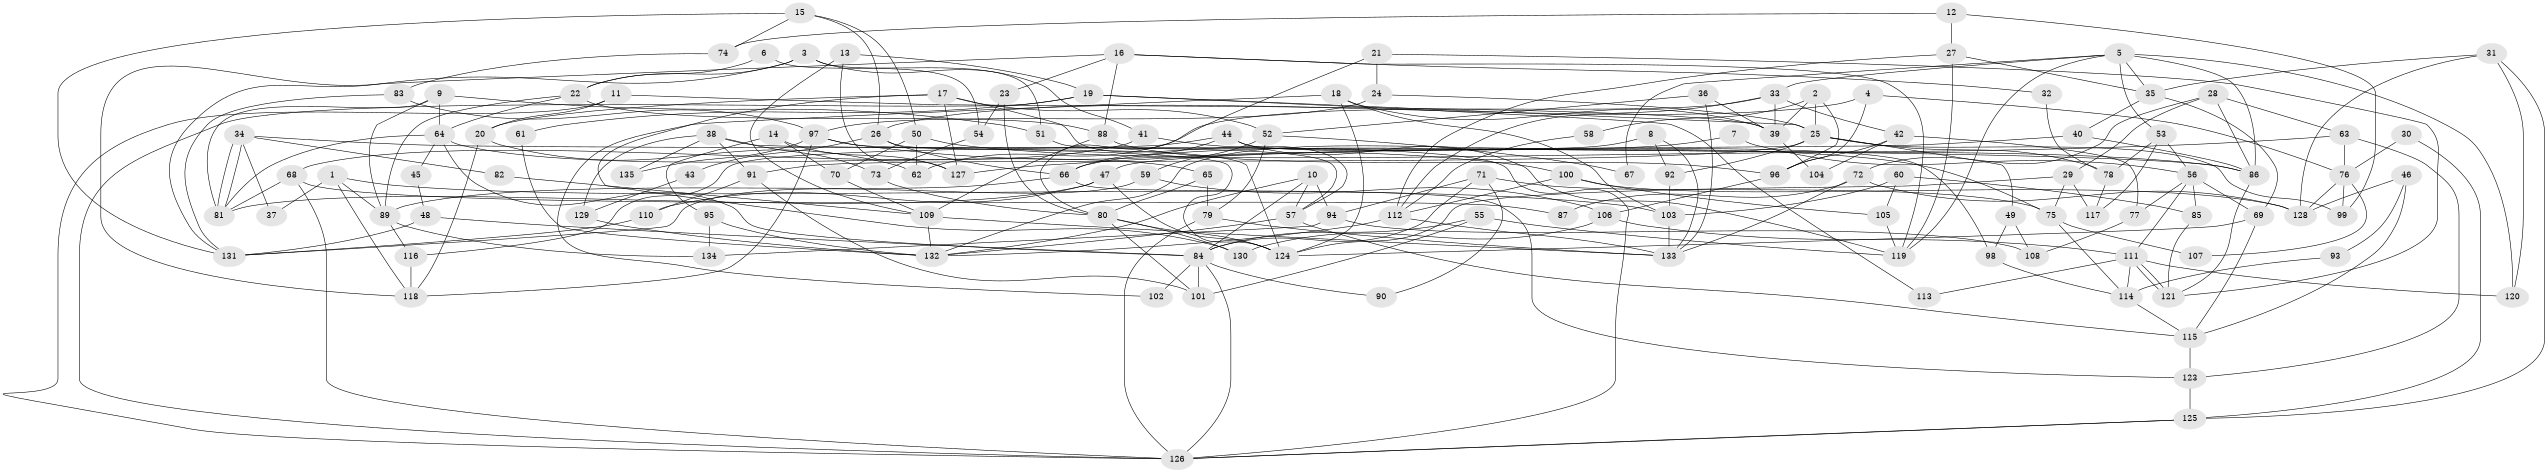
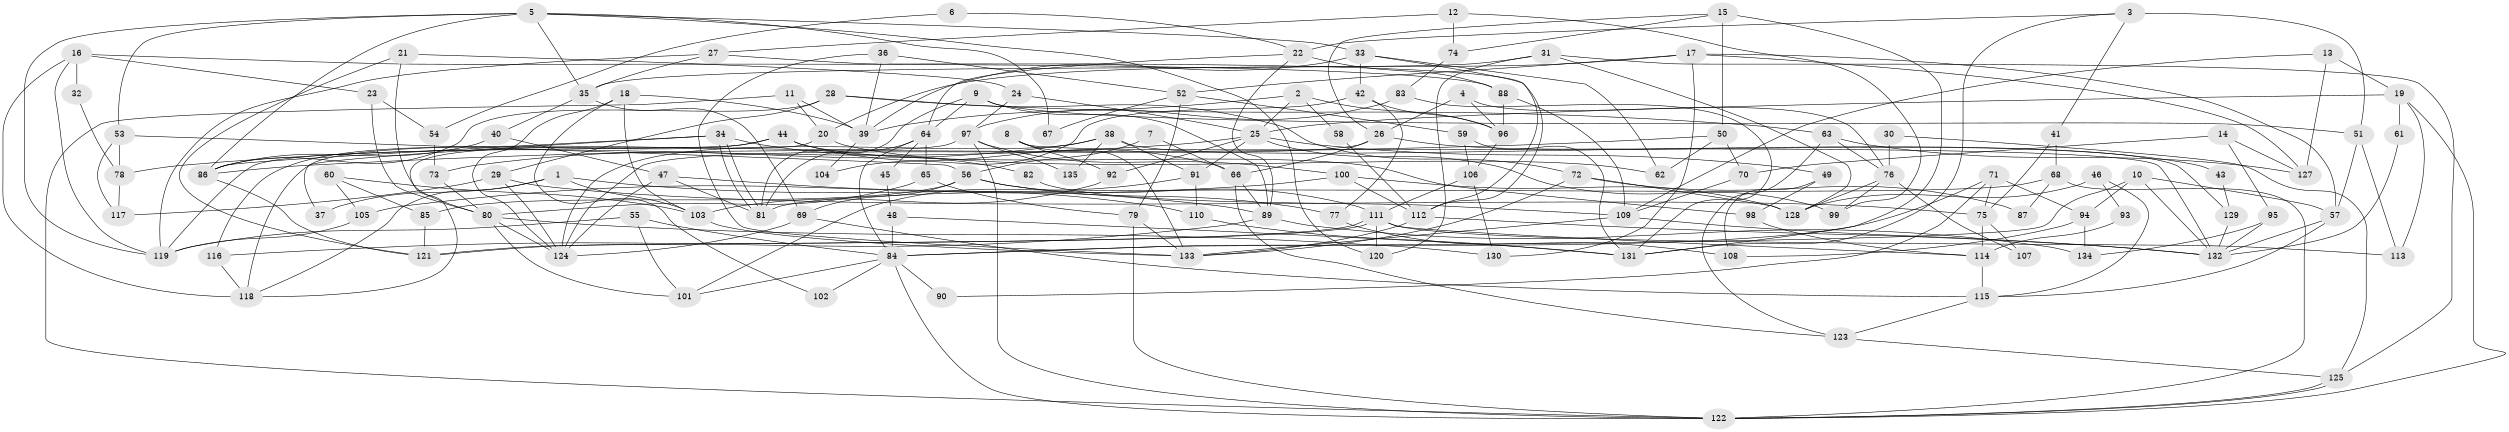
none -> (2377, 191)
(1177, 460) -> (1719, 419)
